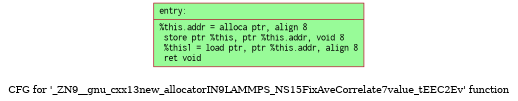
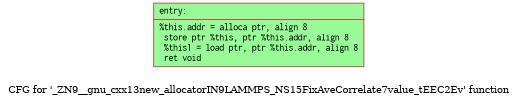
(252, 38) -> (254, 38)
